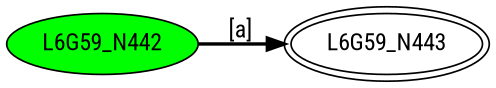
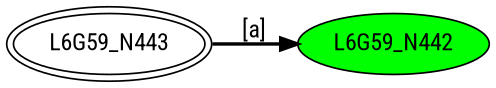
(233, 44) -> (246, 44)
